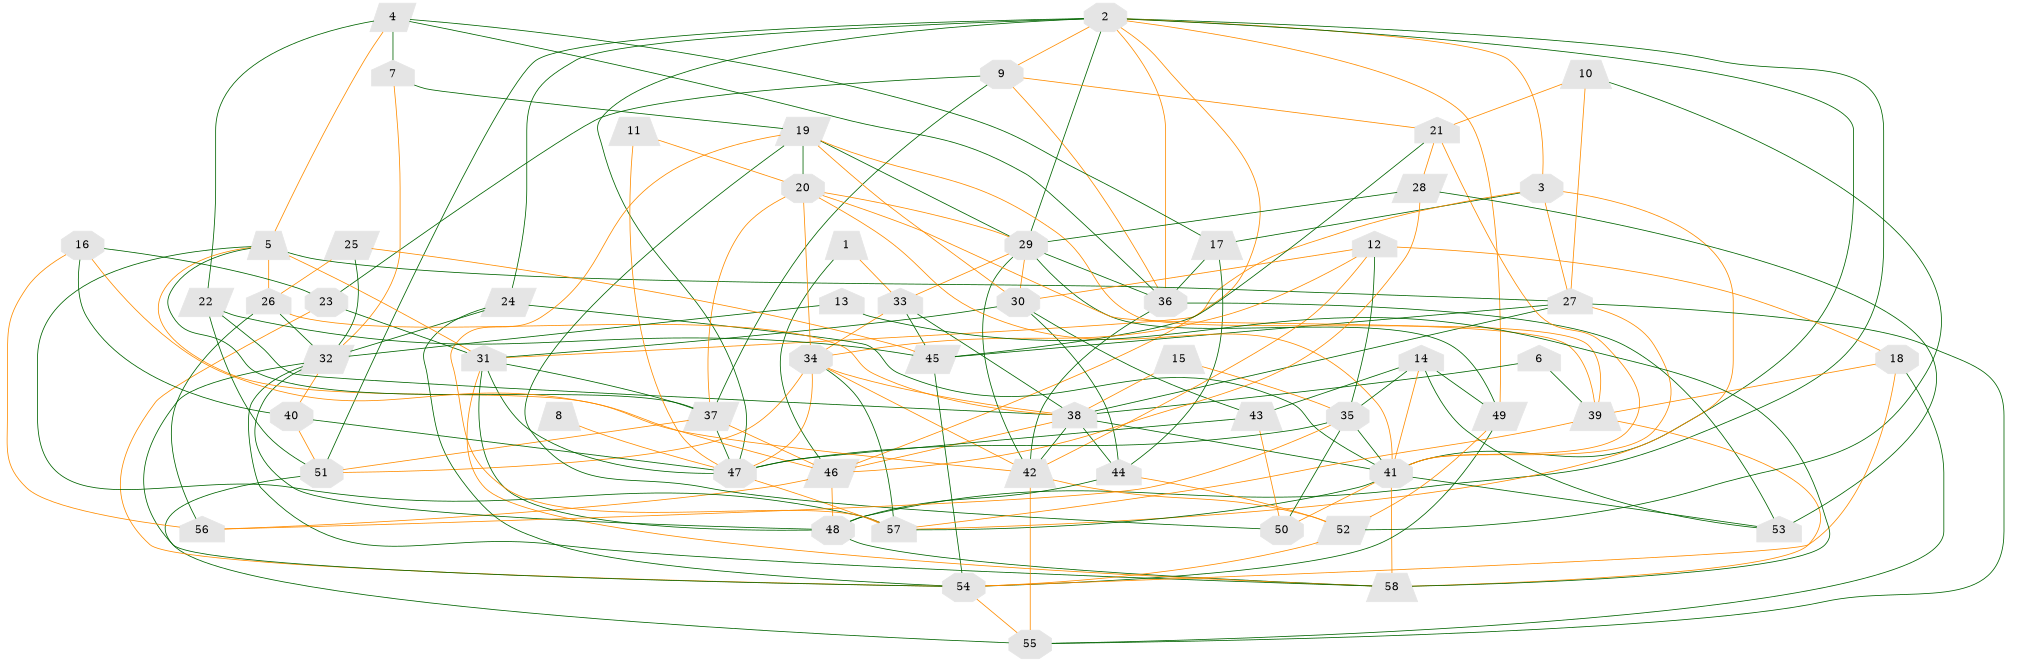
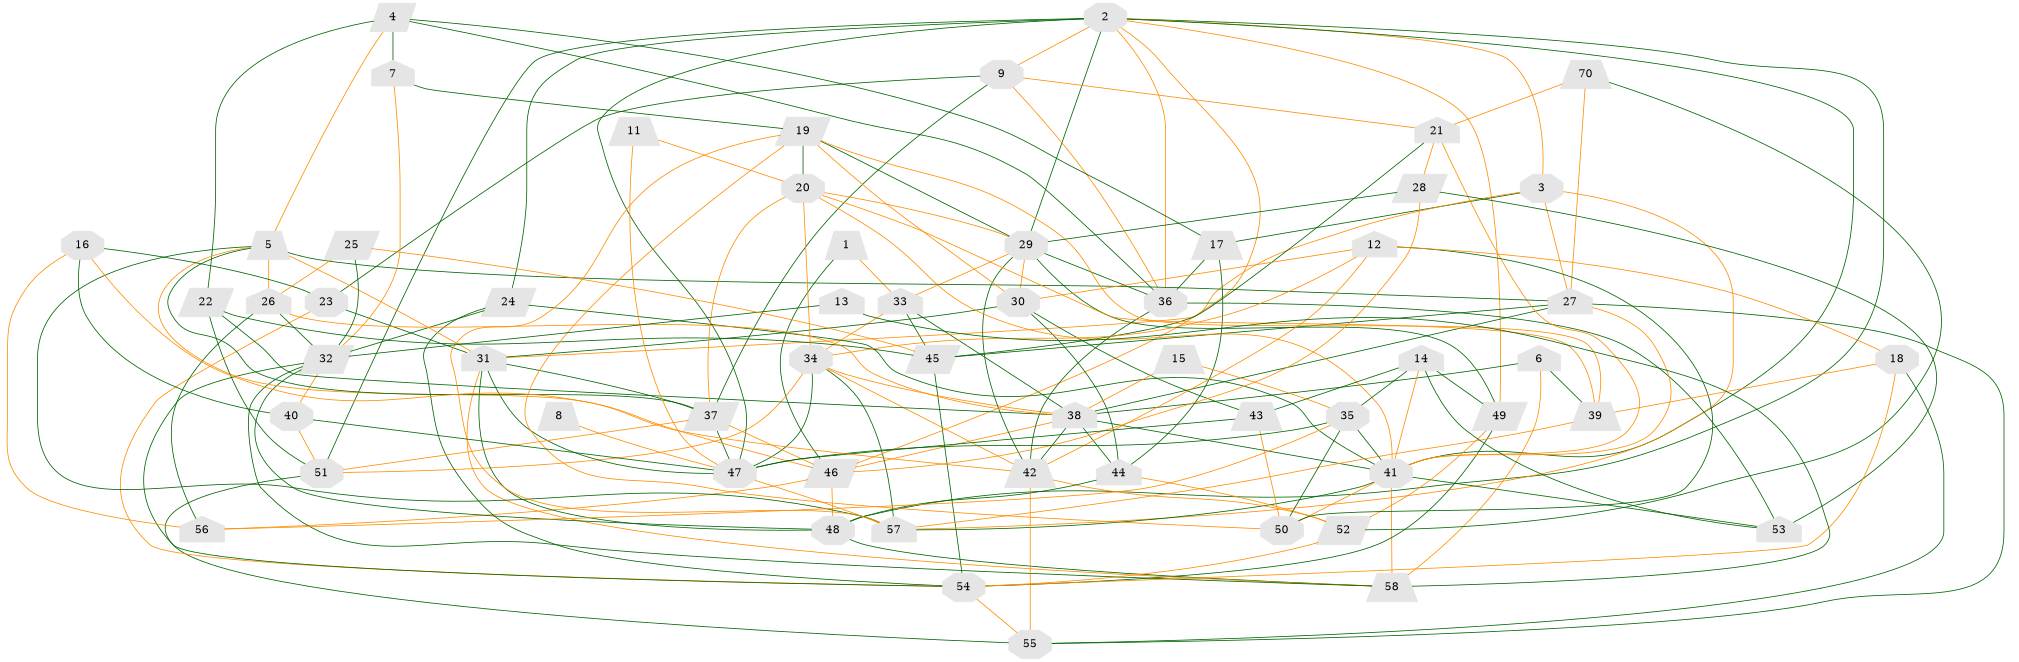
(1586, 74) -> (1586, 74)
(1368, 334) -> (1705, 457)
(797, 436) -> (797, 436)
(690, 485) -> (690, 485)
(1792, 553) -> (1491, 497)
